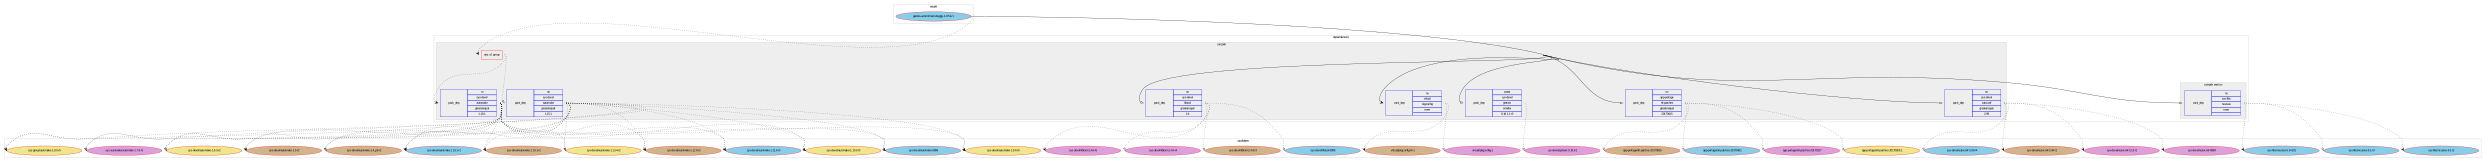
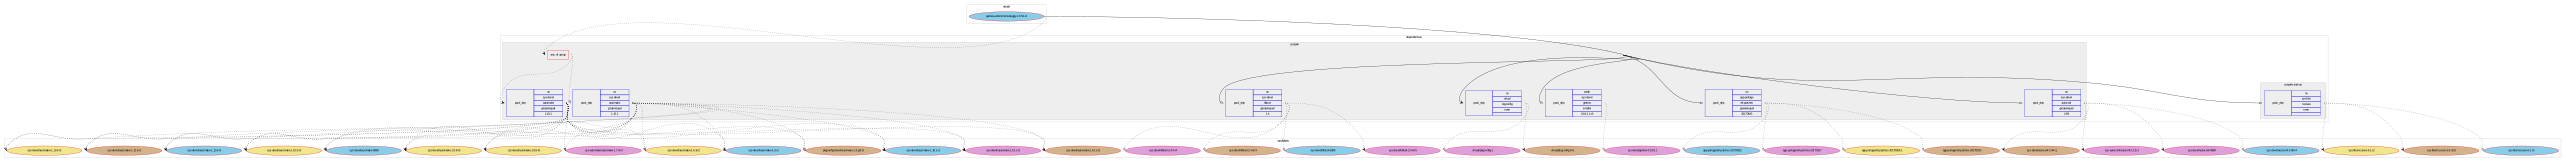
(44, 151) -> (524, 151)
(284, 151) -> (763, 151)
(364, 151) -> (843, 151)
none -> (1003, 151)
(2122, 151) -> (2122, 151)
(2282, 151) -> (2441, 151)
(2441, 151) -> (2361, 151)
